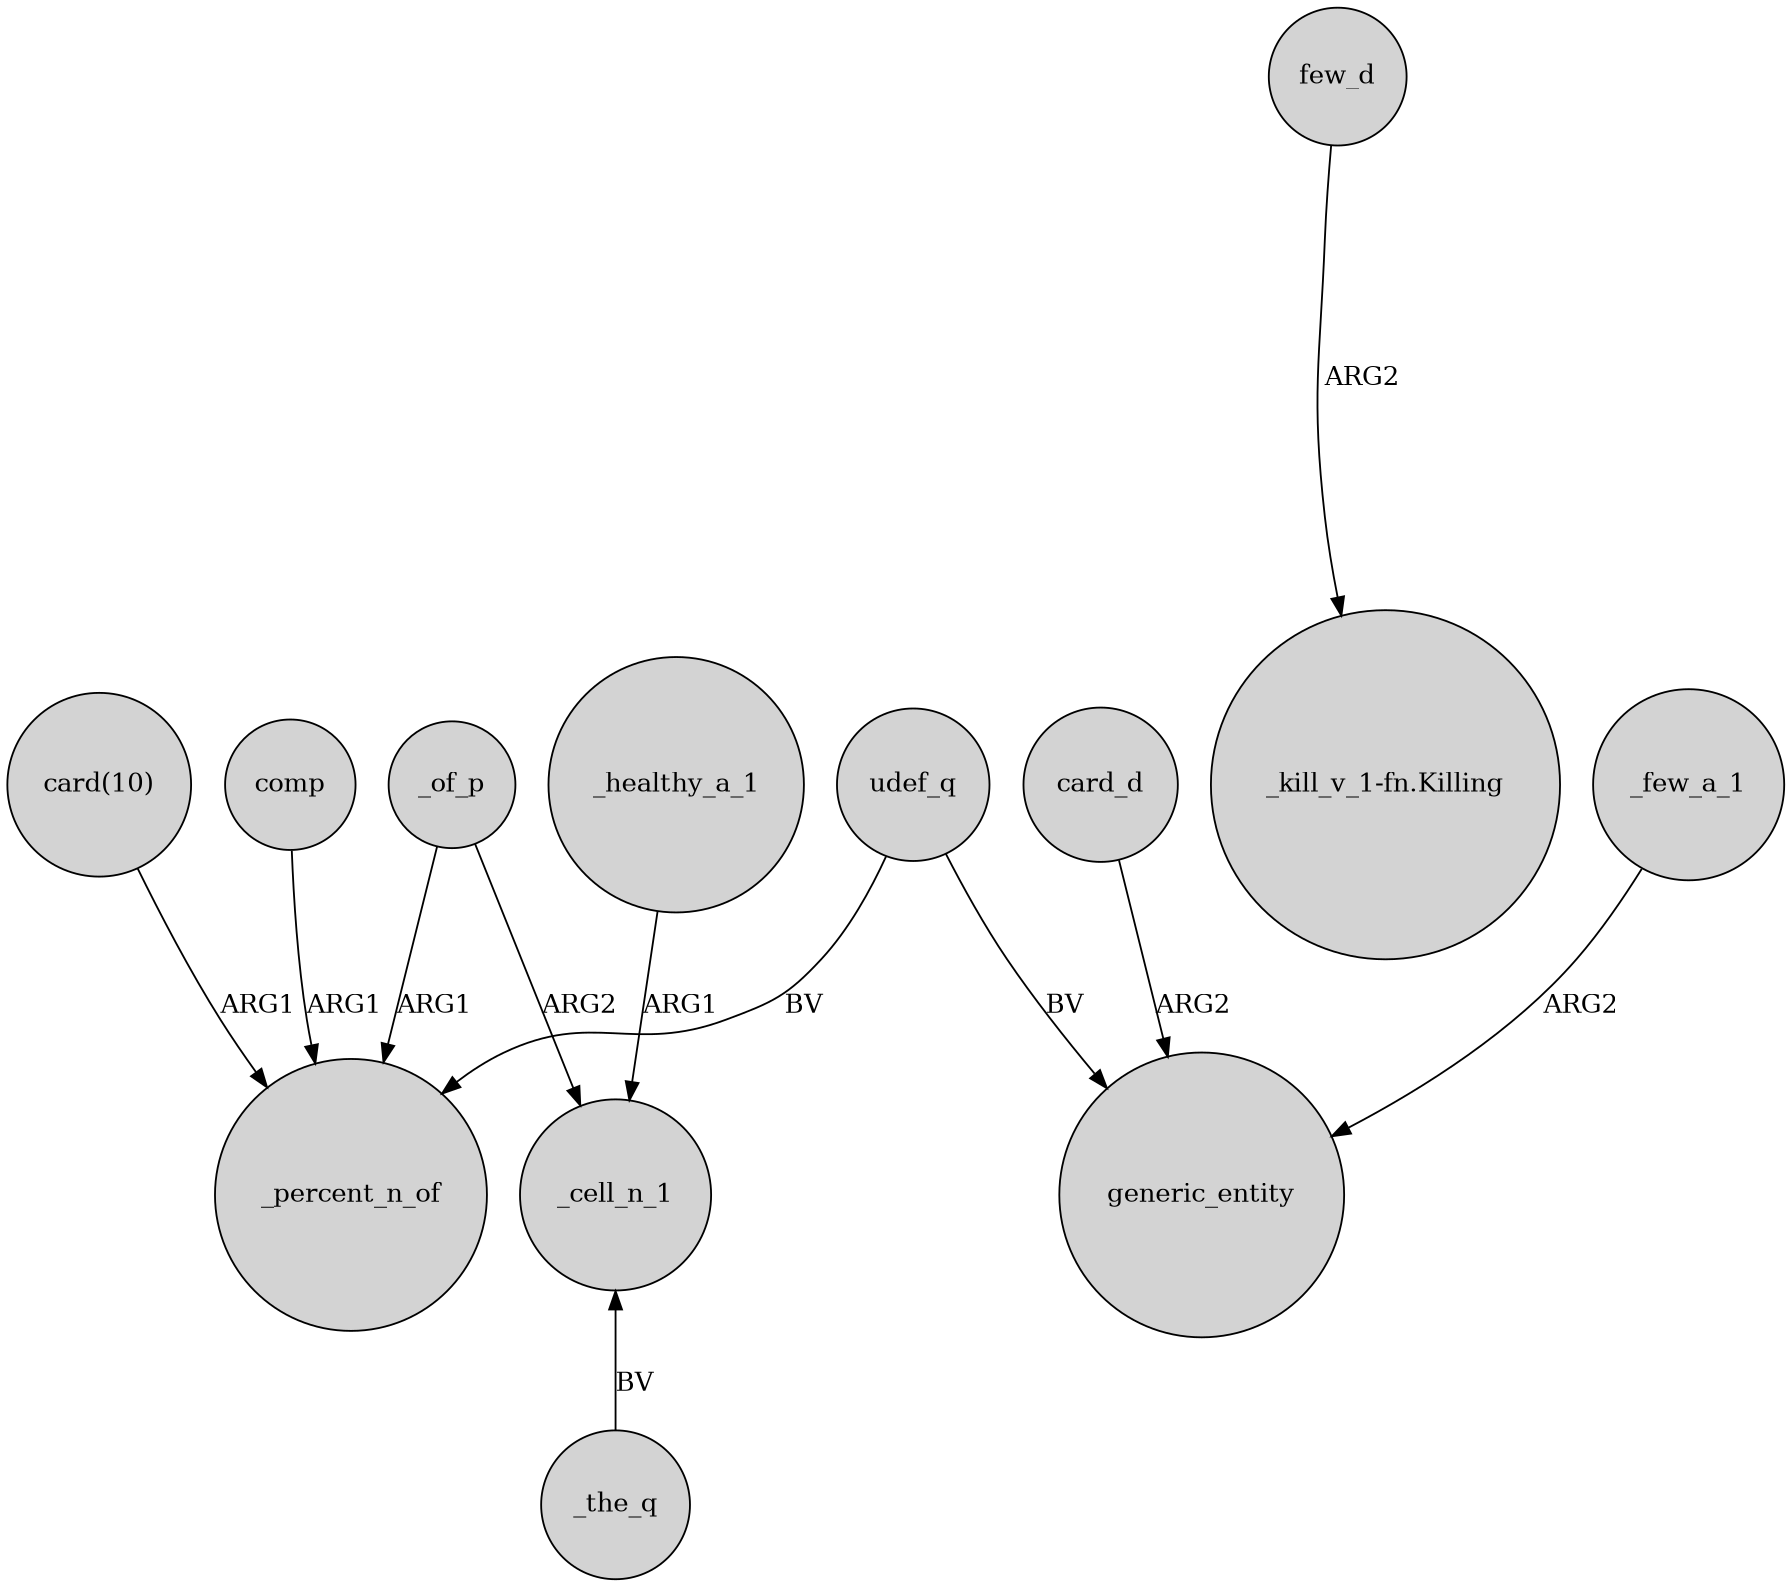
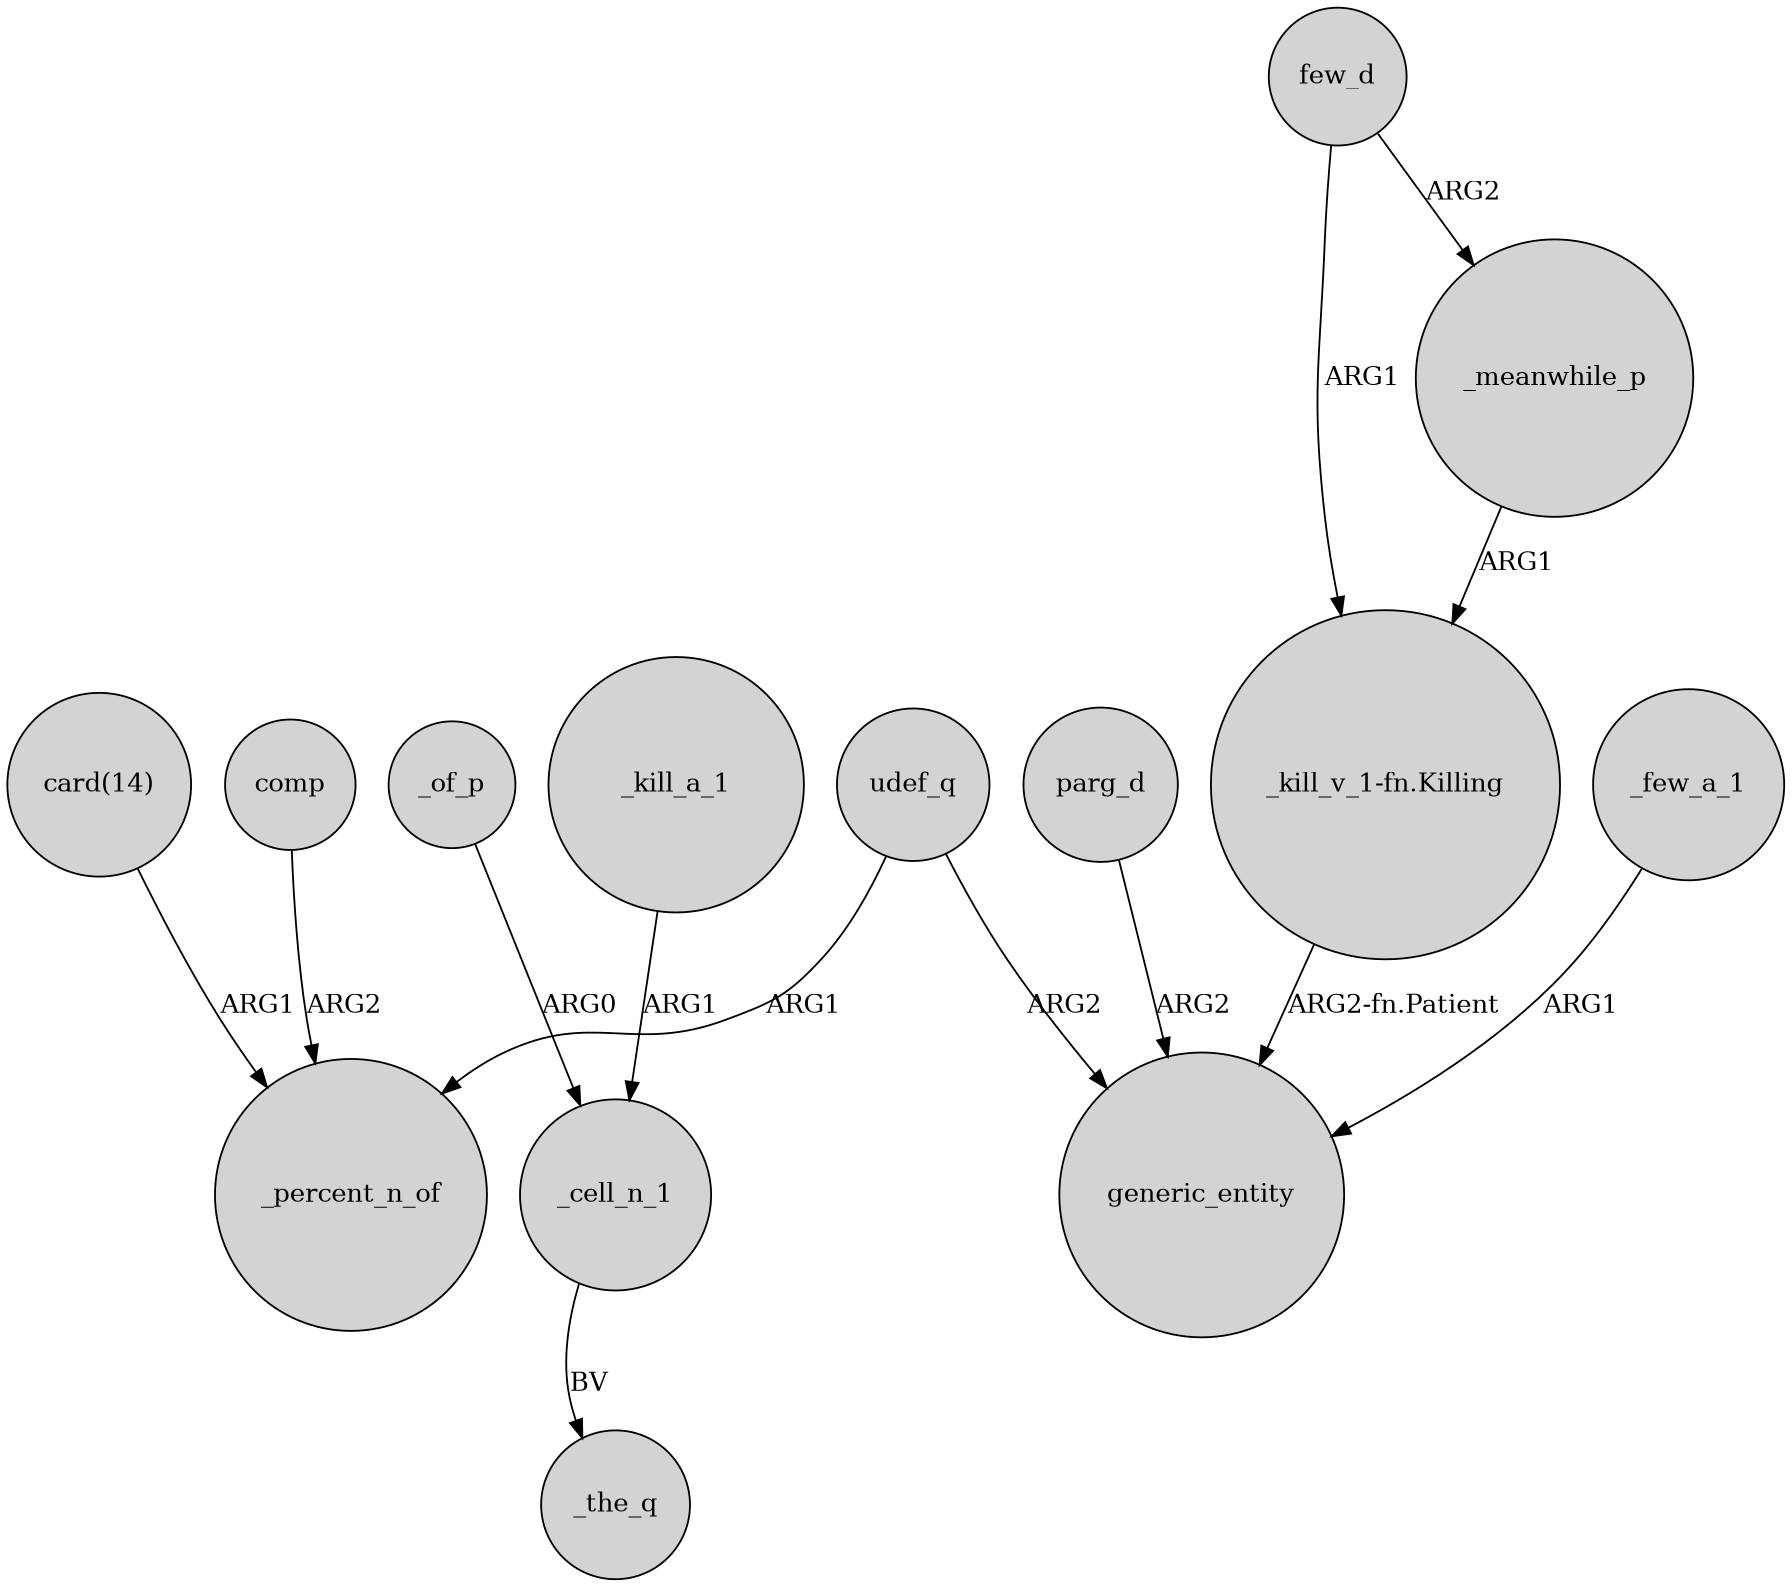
(1363, 378) -> (1363, 378)
none -> (1555, 378)
(99, 785) -> (99, 785)
(676, 785) -> (676, 785)
(1101, 785) -> (1101, 785)
(413, 945) -> none
none -> (1291, 996)
(345, 1006) -> (345, 1006)
(580, 1006) -> (580, 1006)
(804, 1006) -> (804, 1006)
(1065, 1006) -> (1065, 1006)
(1581, 1006) -> (1581, 1006)
(616, 1370) -> (567, 1352)
